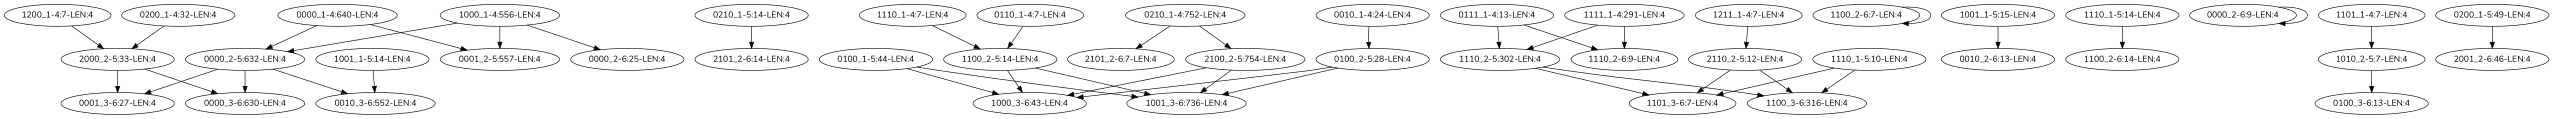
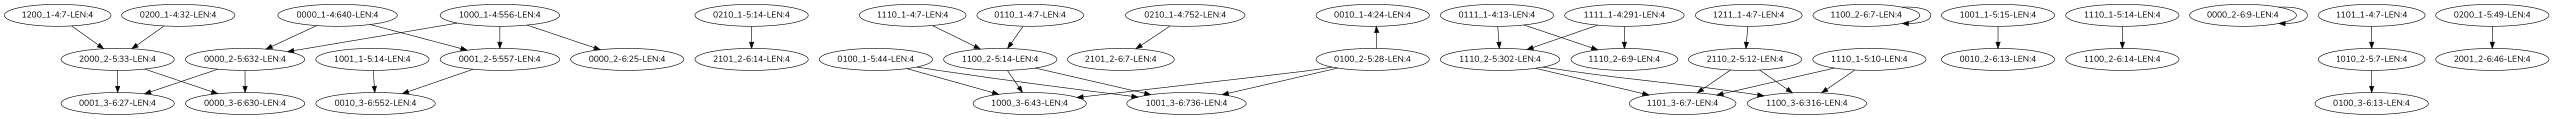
(1369, 34) -> (1377, 41)
(1245, 59) -> none
(307, 80) -> (441, 80)
